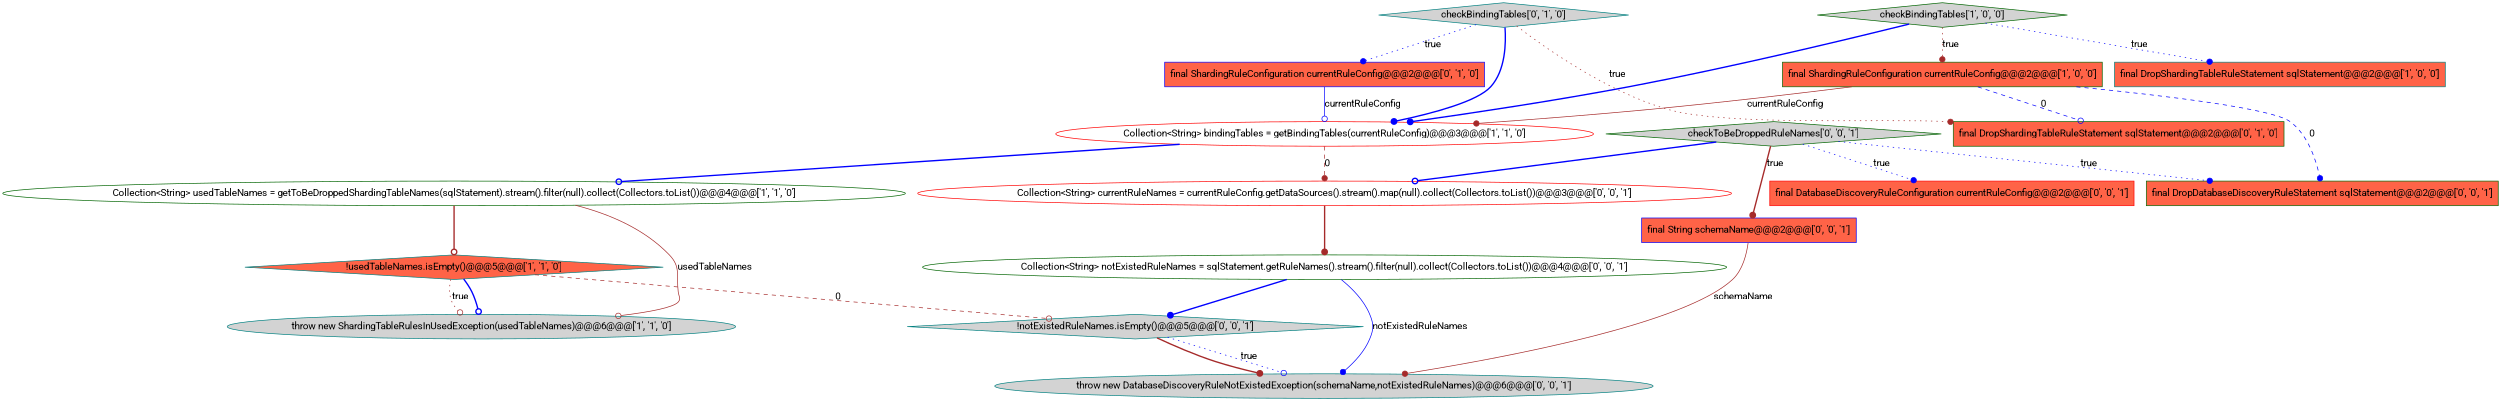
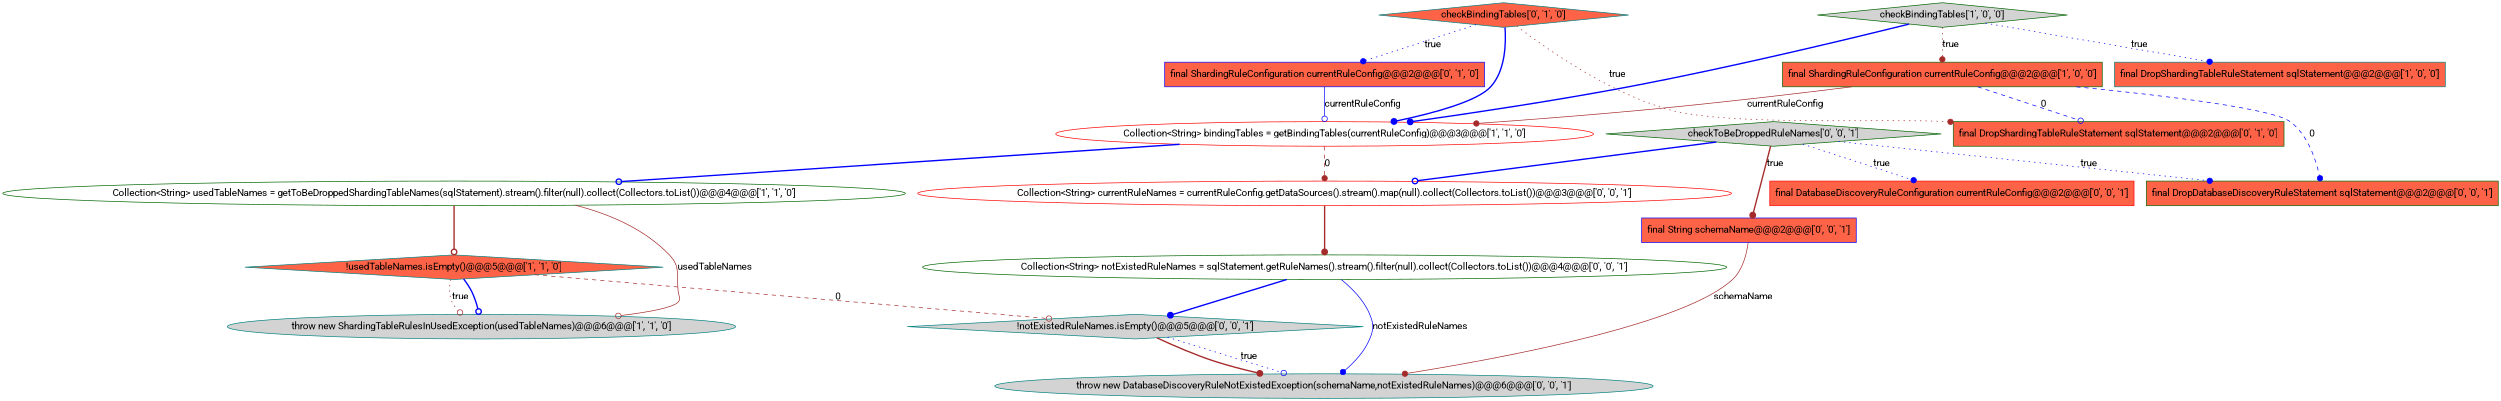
(1504, 15) -> (1504, 15)
